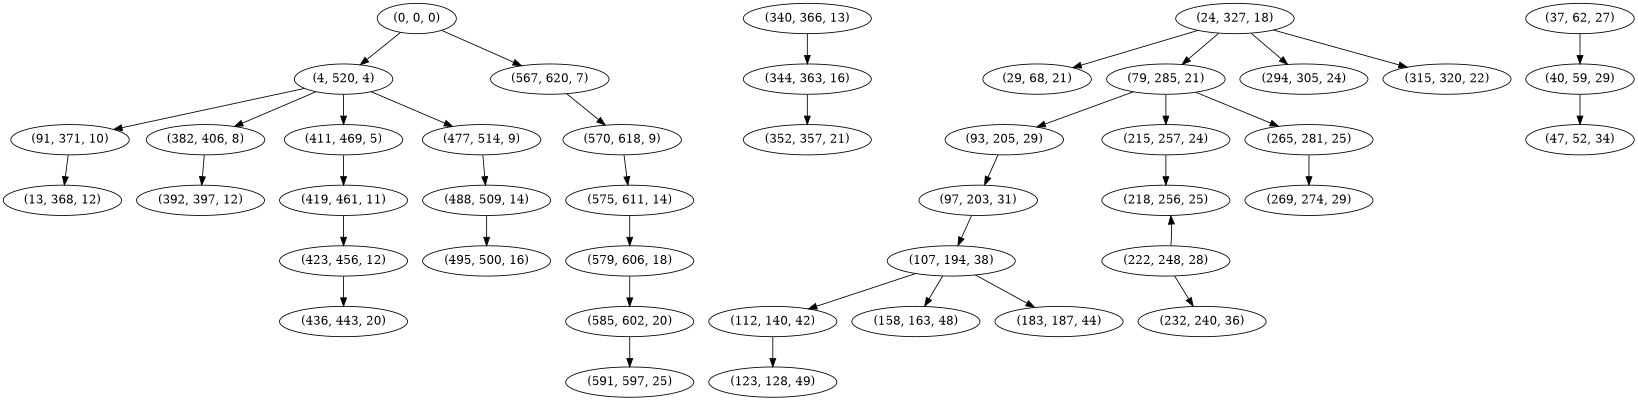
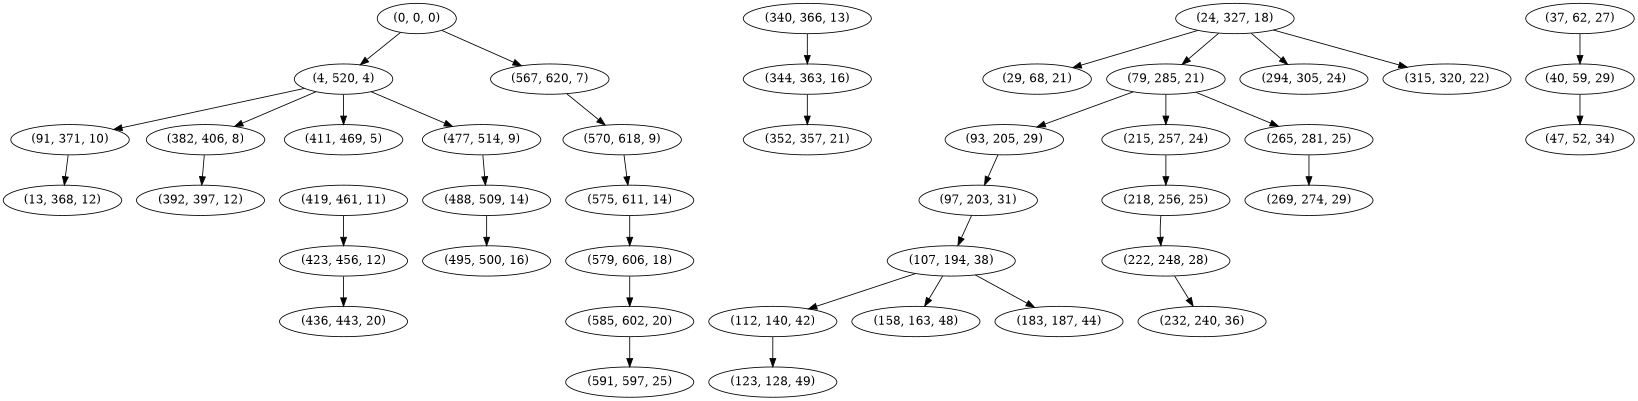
(344, 166) -> none
(1171, 235) -> (1160, 226)
